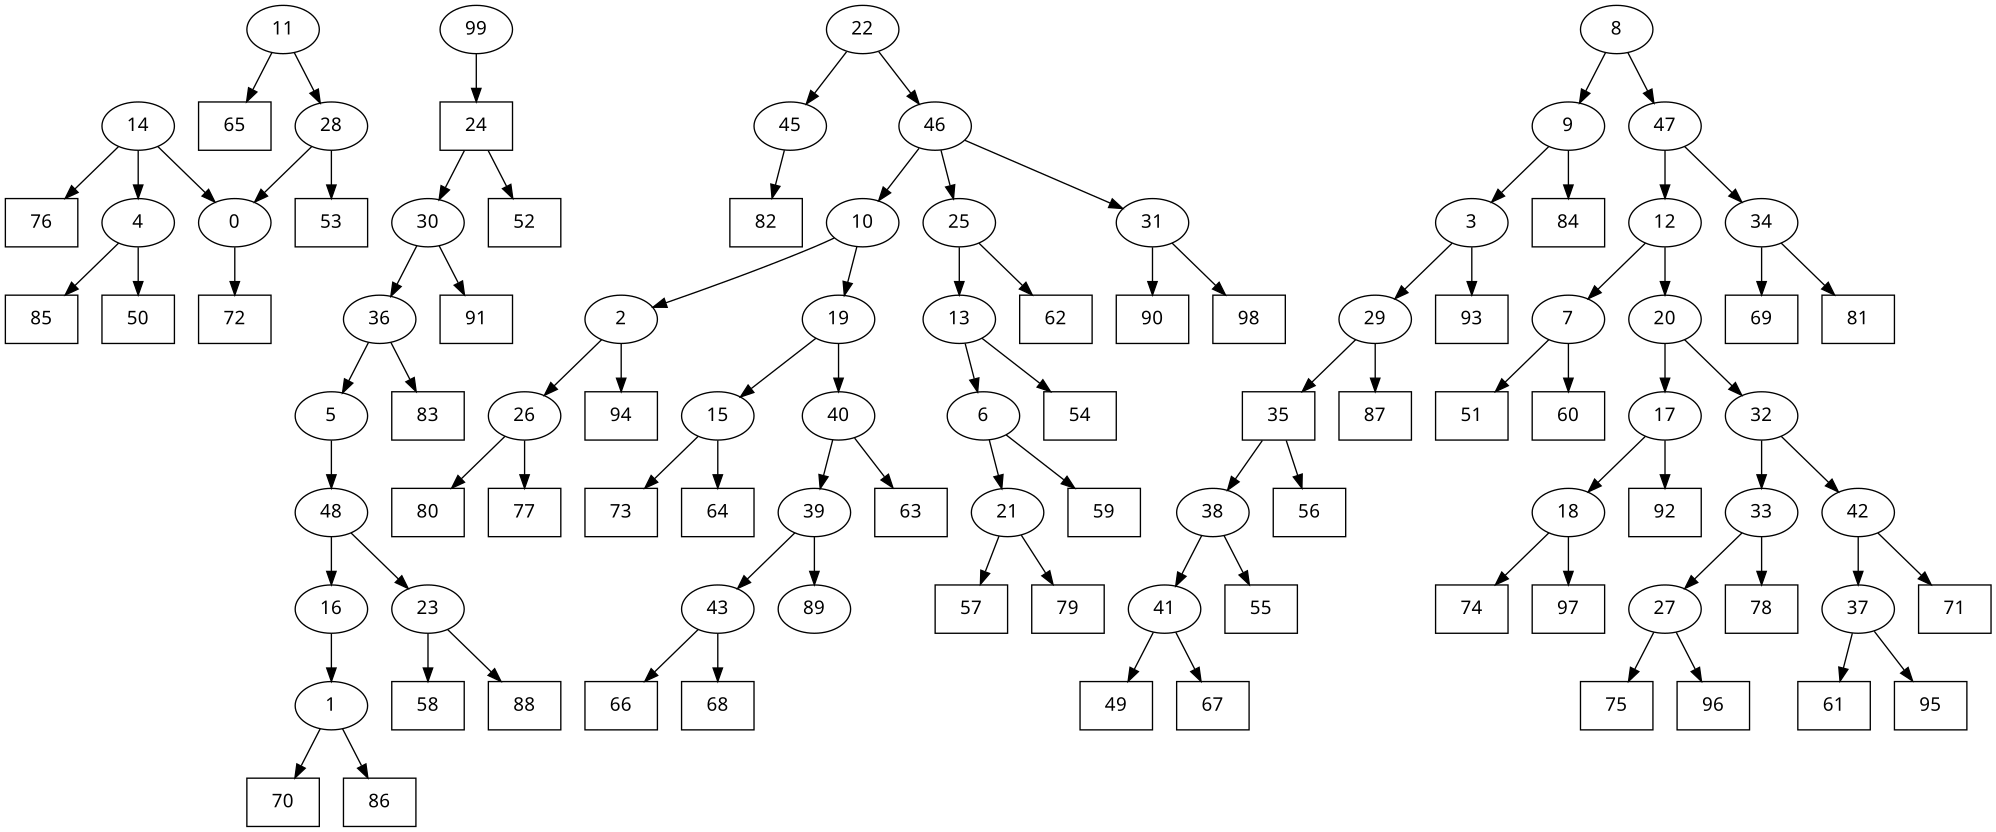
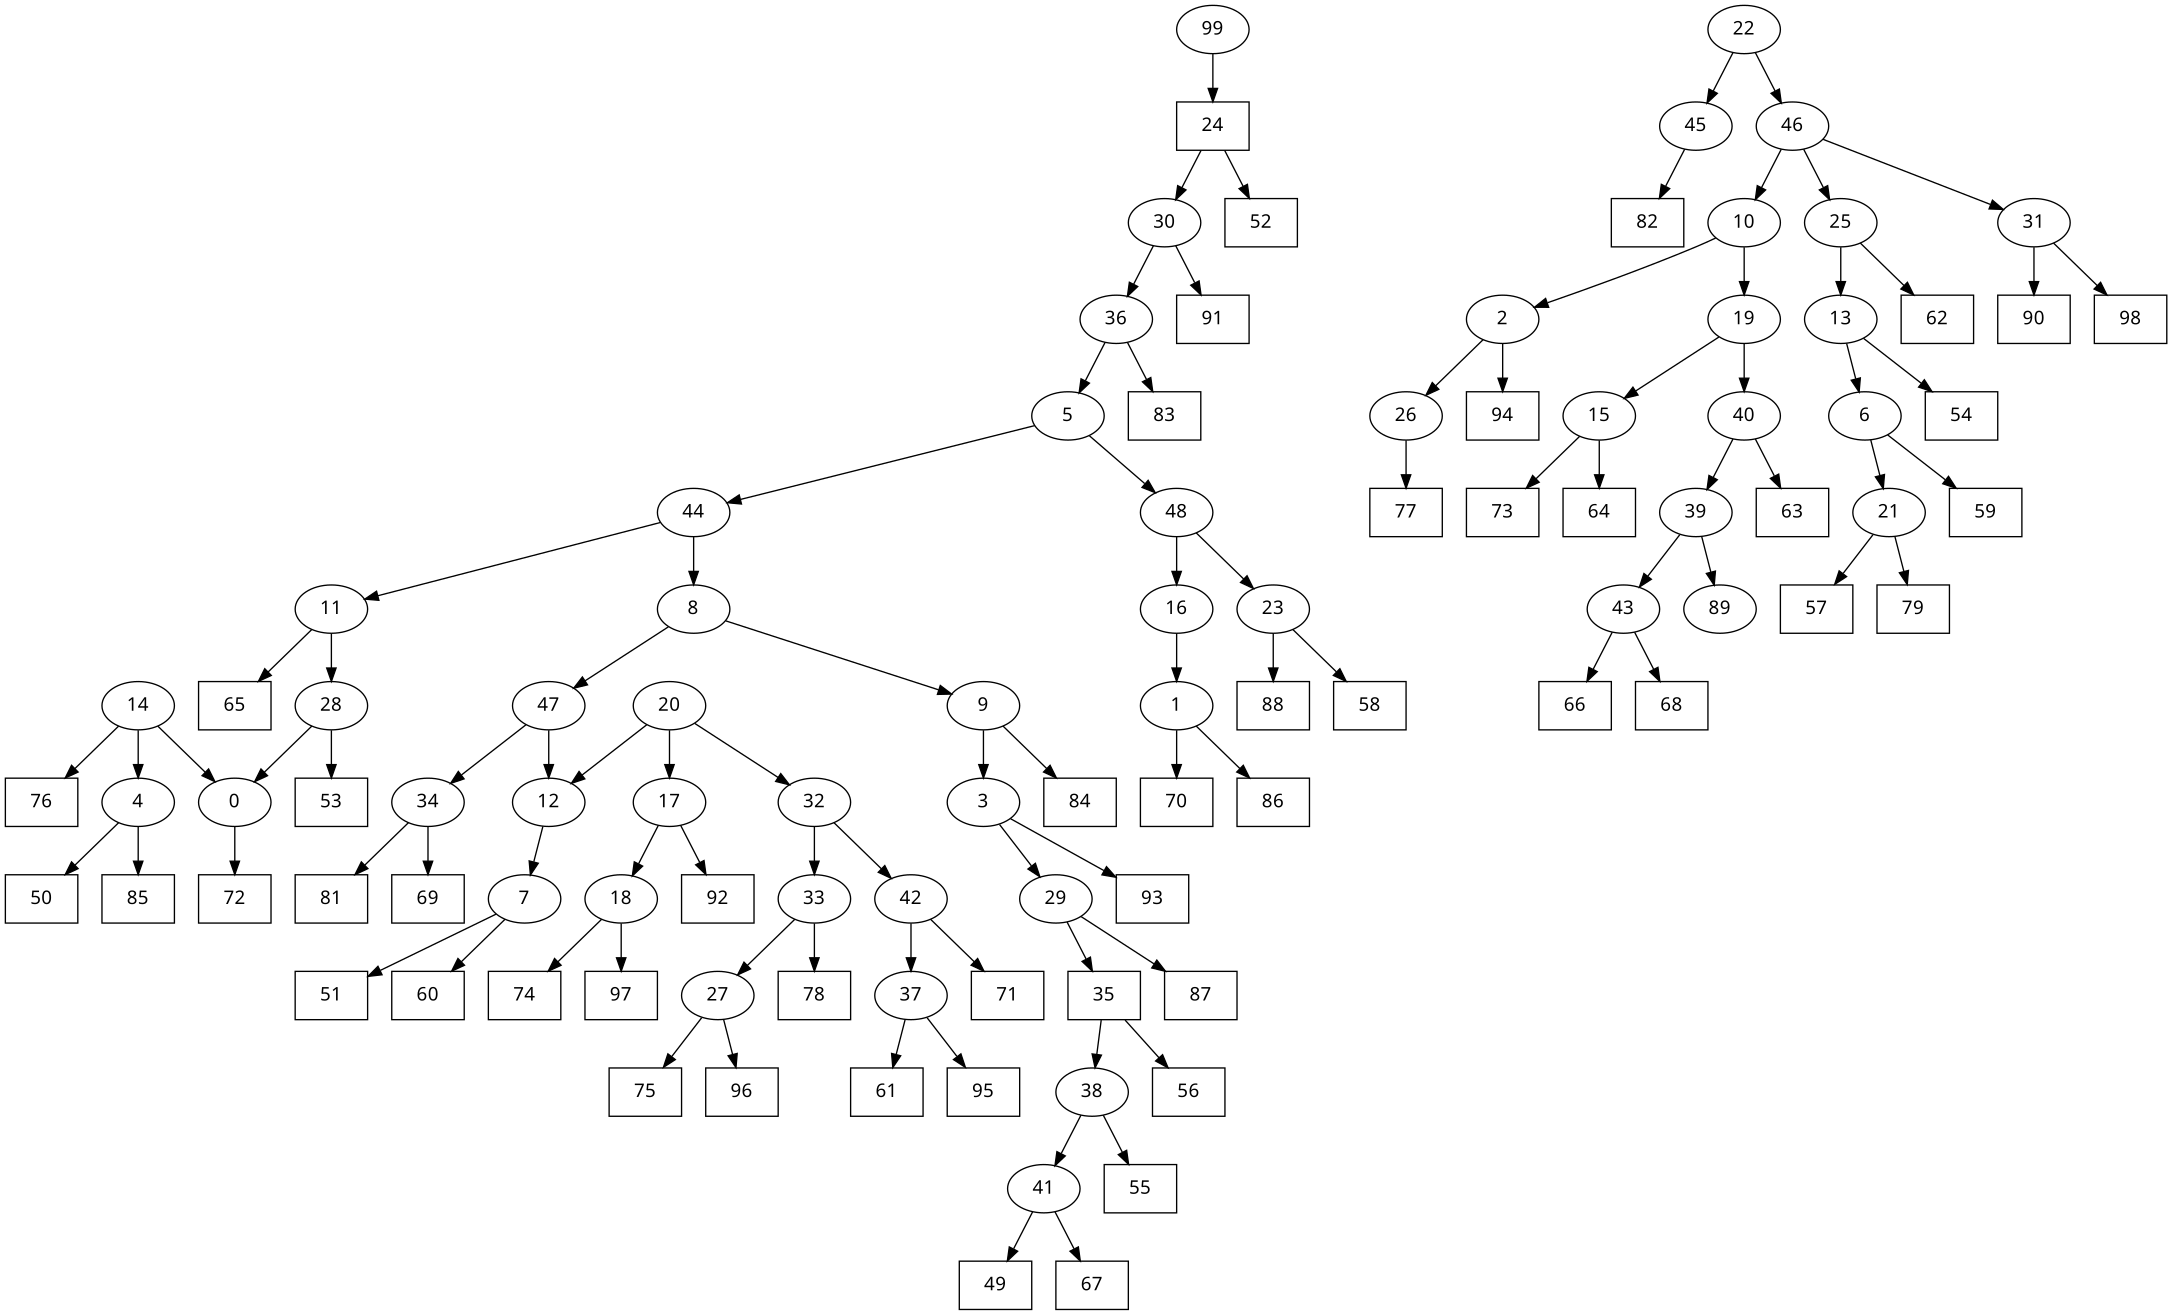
(1665, 264) -> (614, 750)
(428, 513) -> none
none -> (694, 513)
